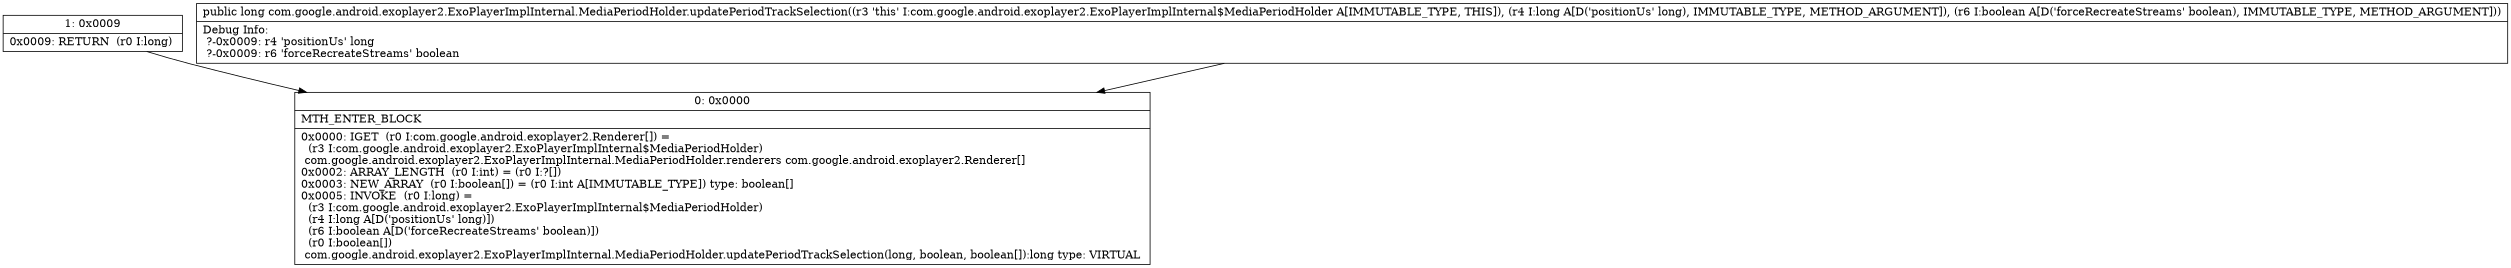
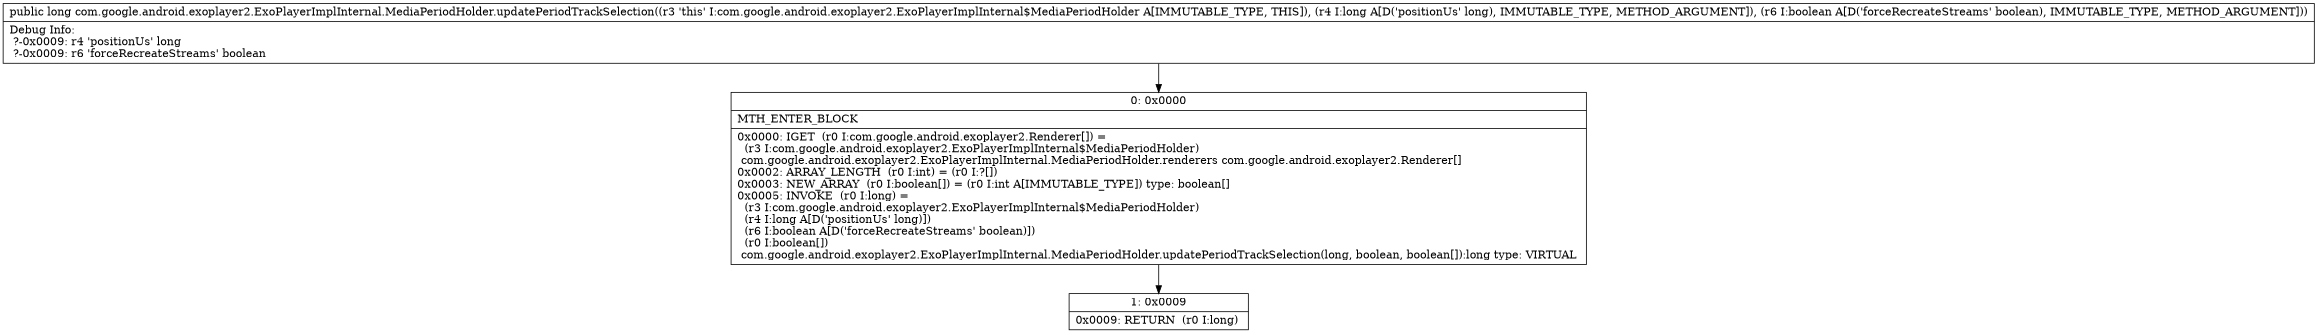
(223, 72) -> (1159, 275)
